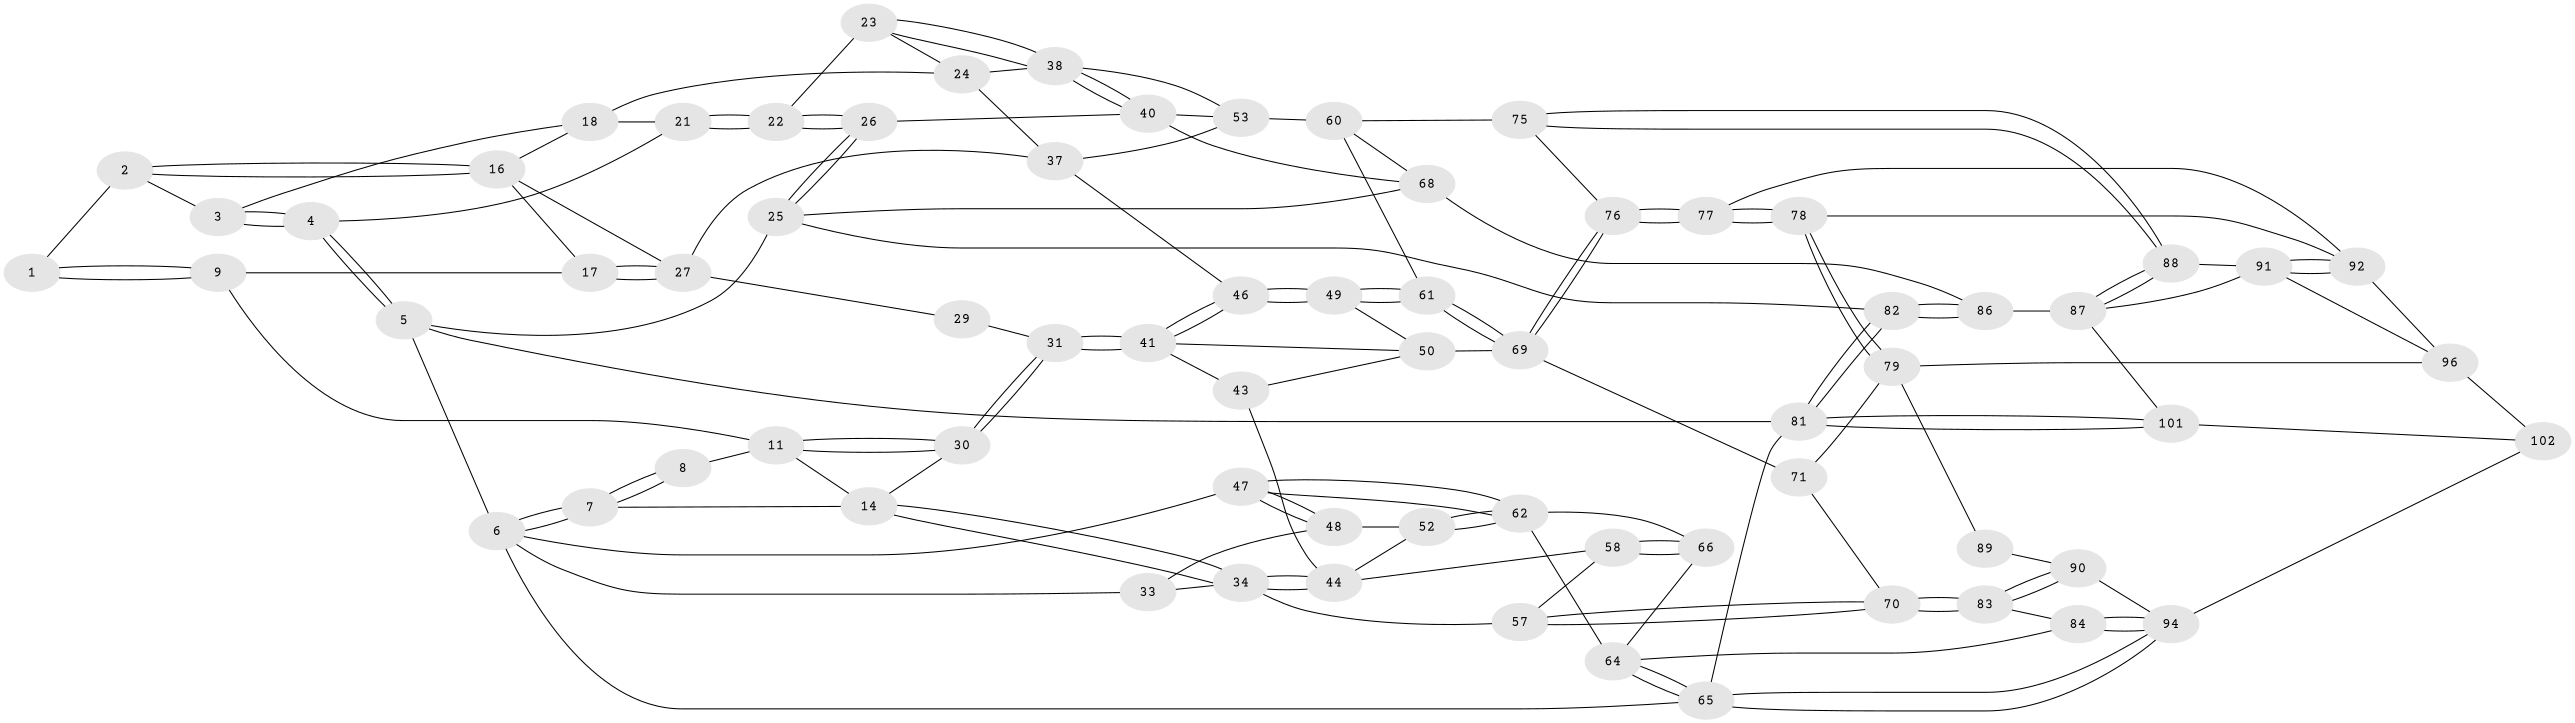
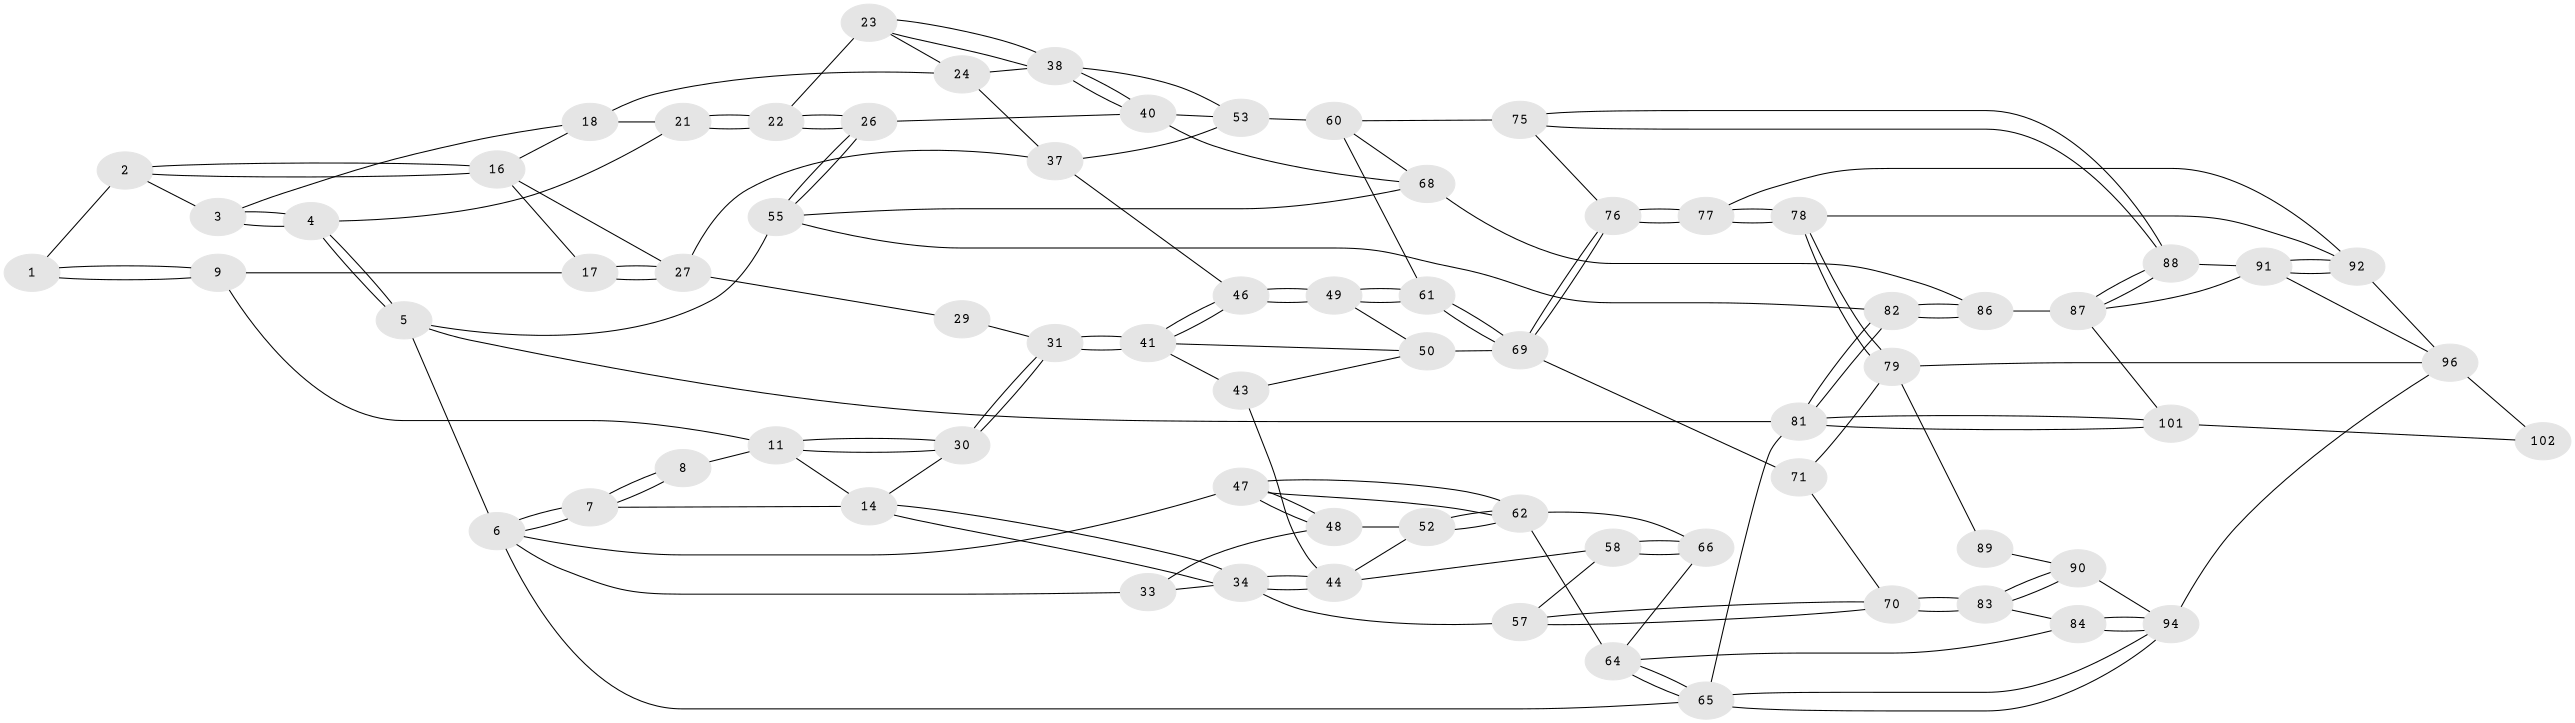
(776, 217) -> (776, 217)
(2357, 533) -> (2290, 476)
